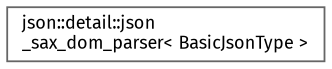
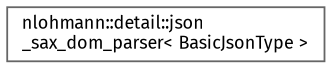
(166, 34) -> (166, 34)
